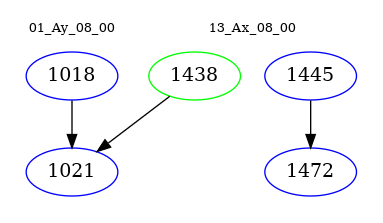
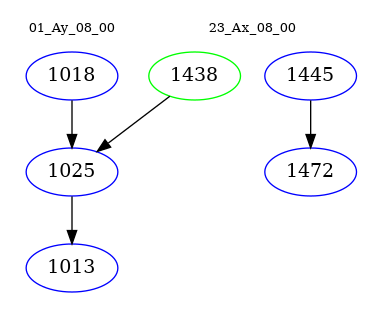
(253, 29) -> (253, 29)
(72, 172) -> (72, 172)
none -> (72, 268)
